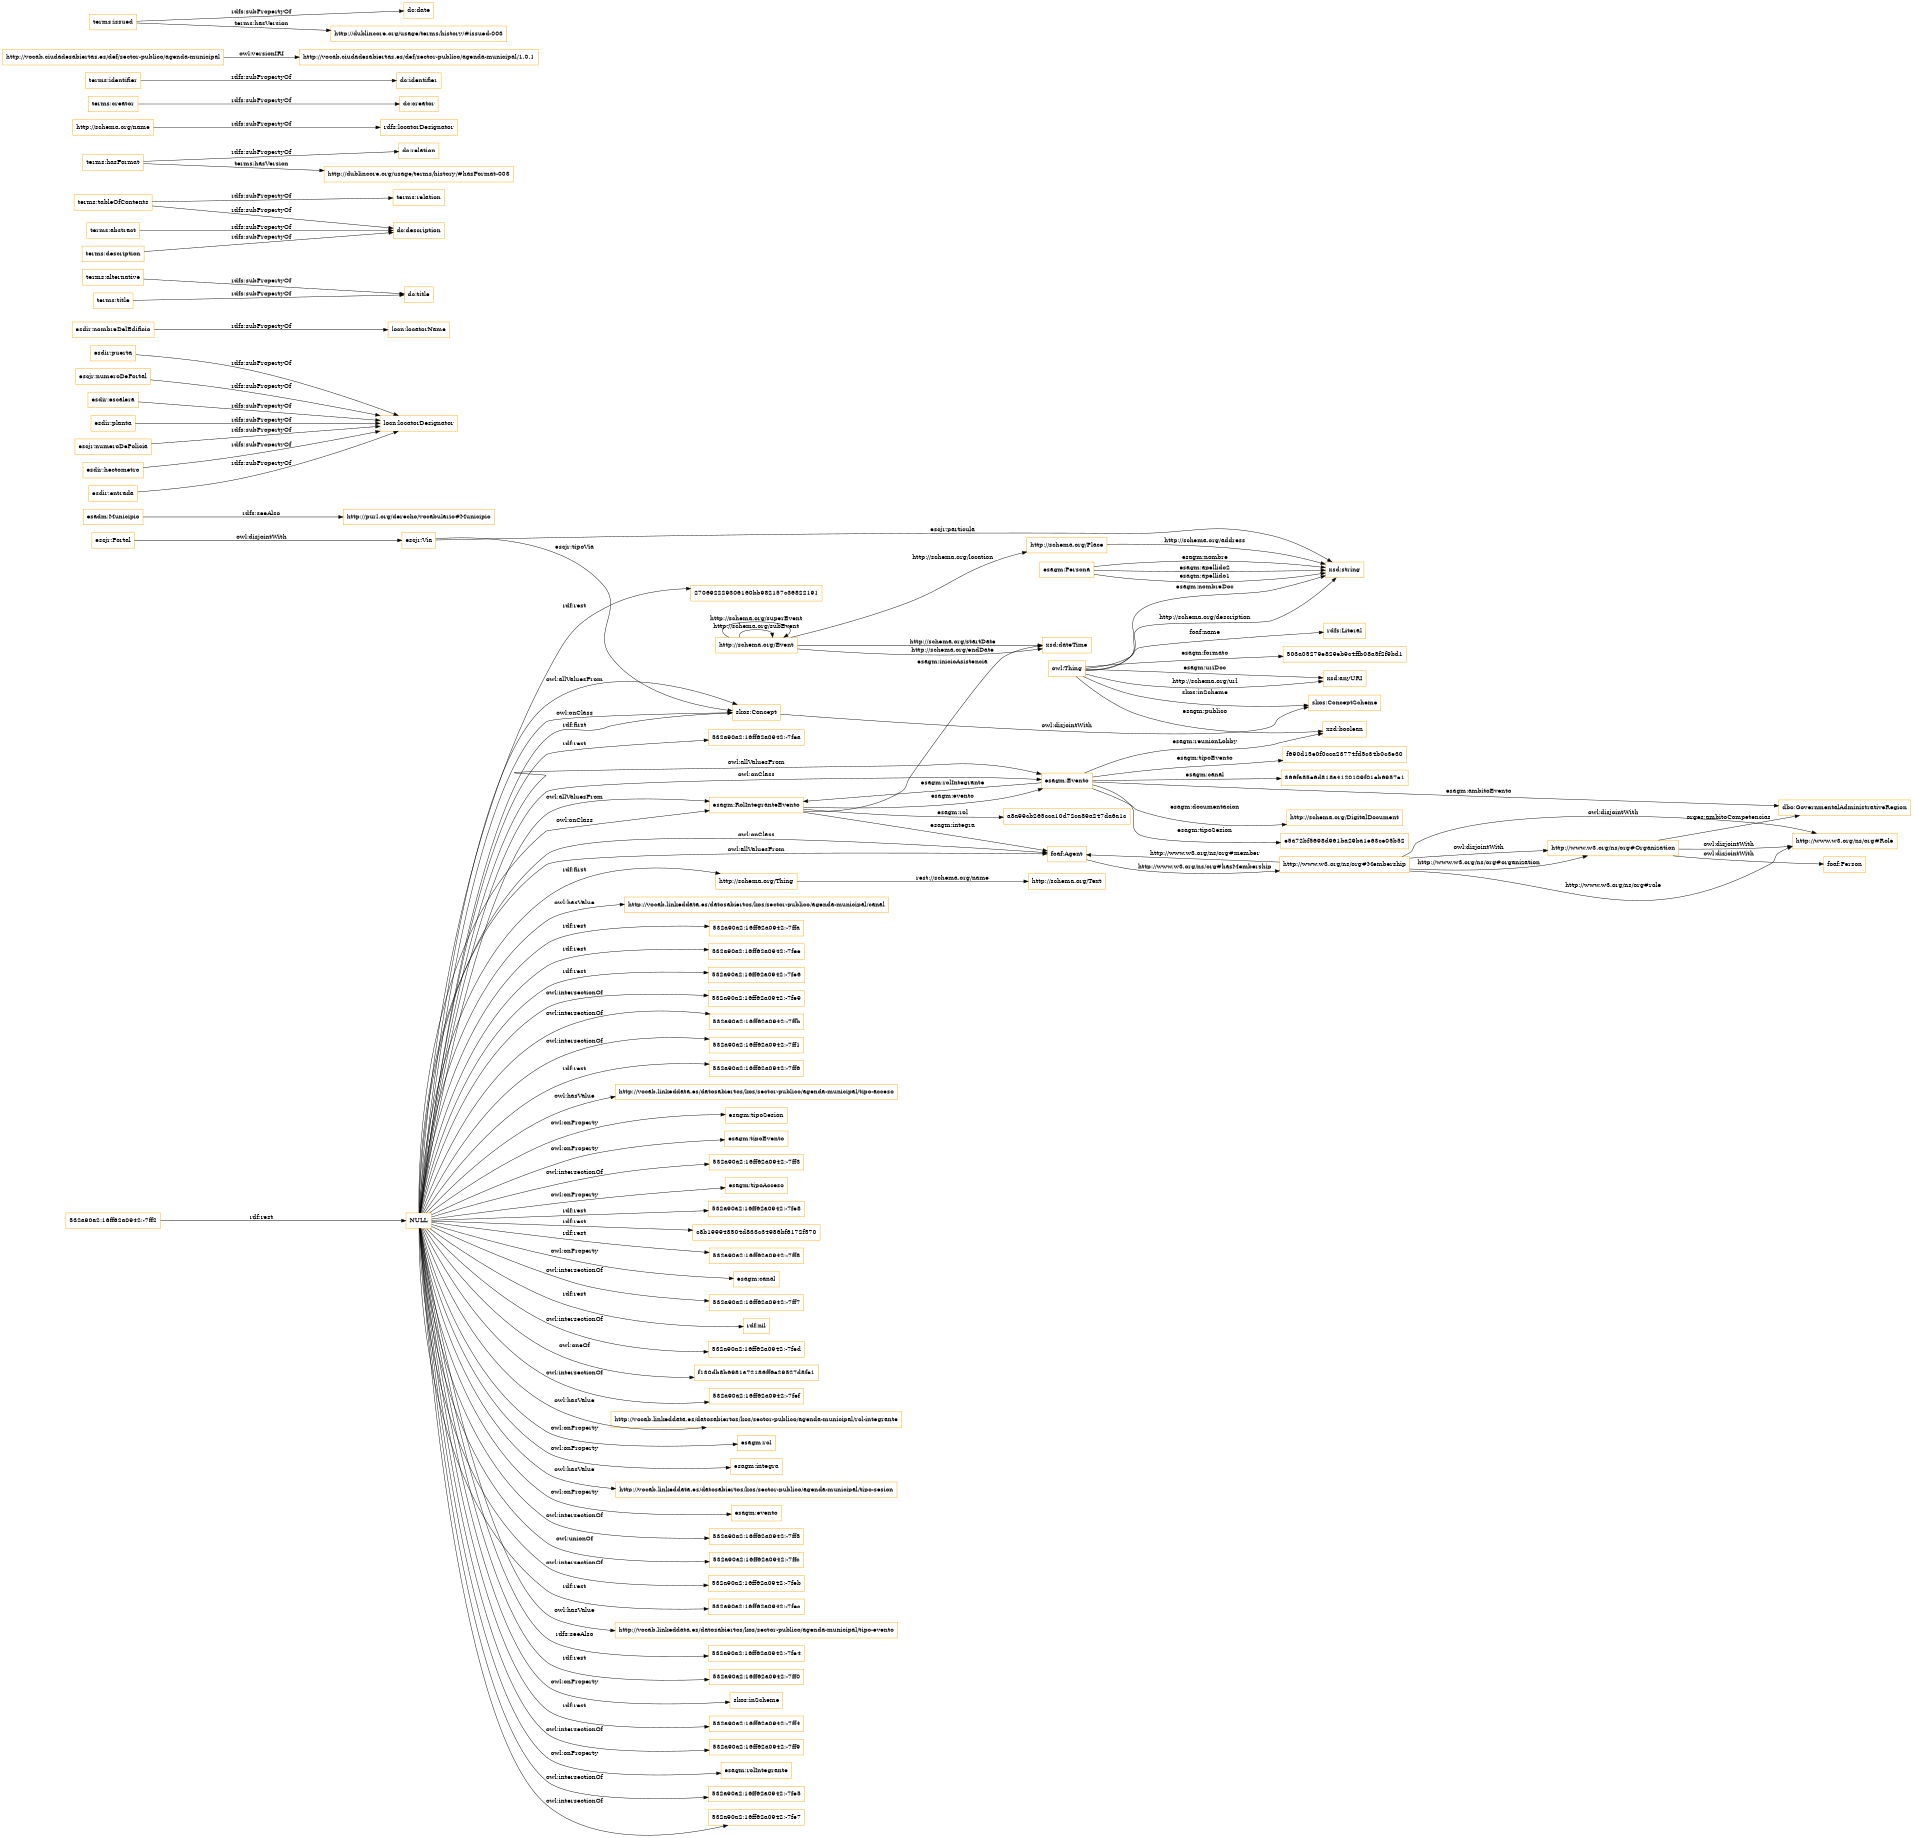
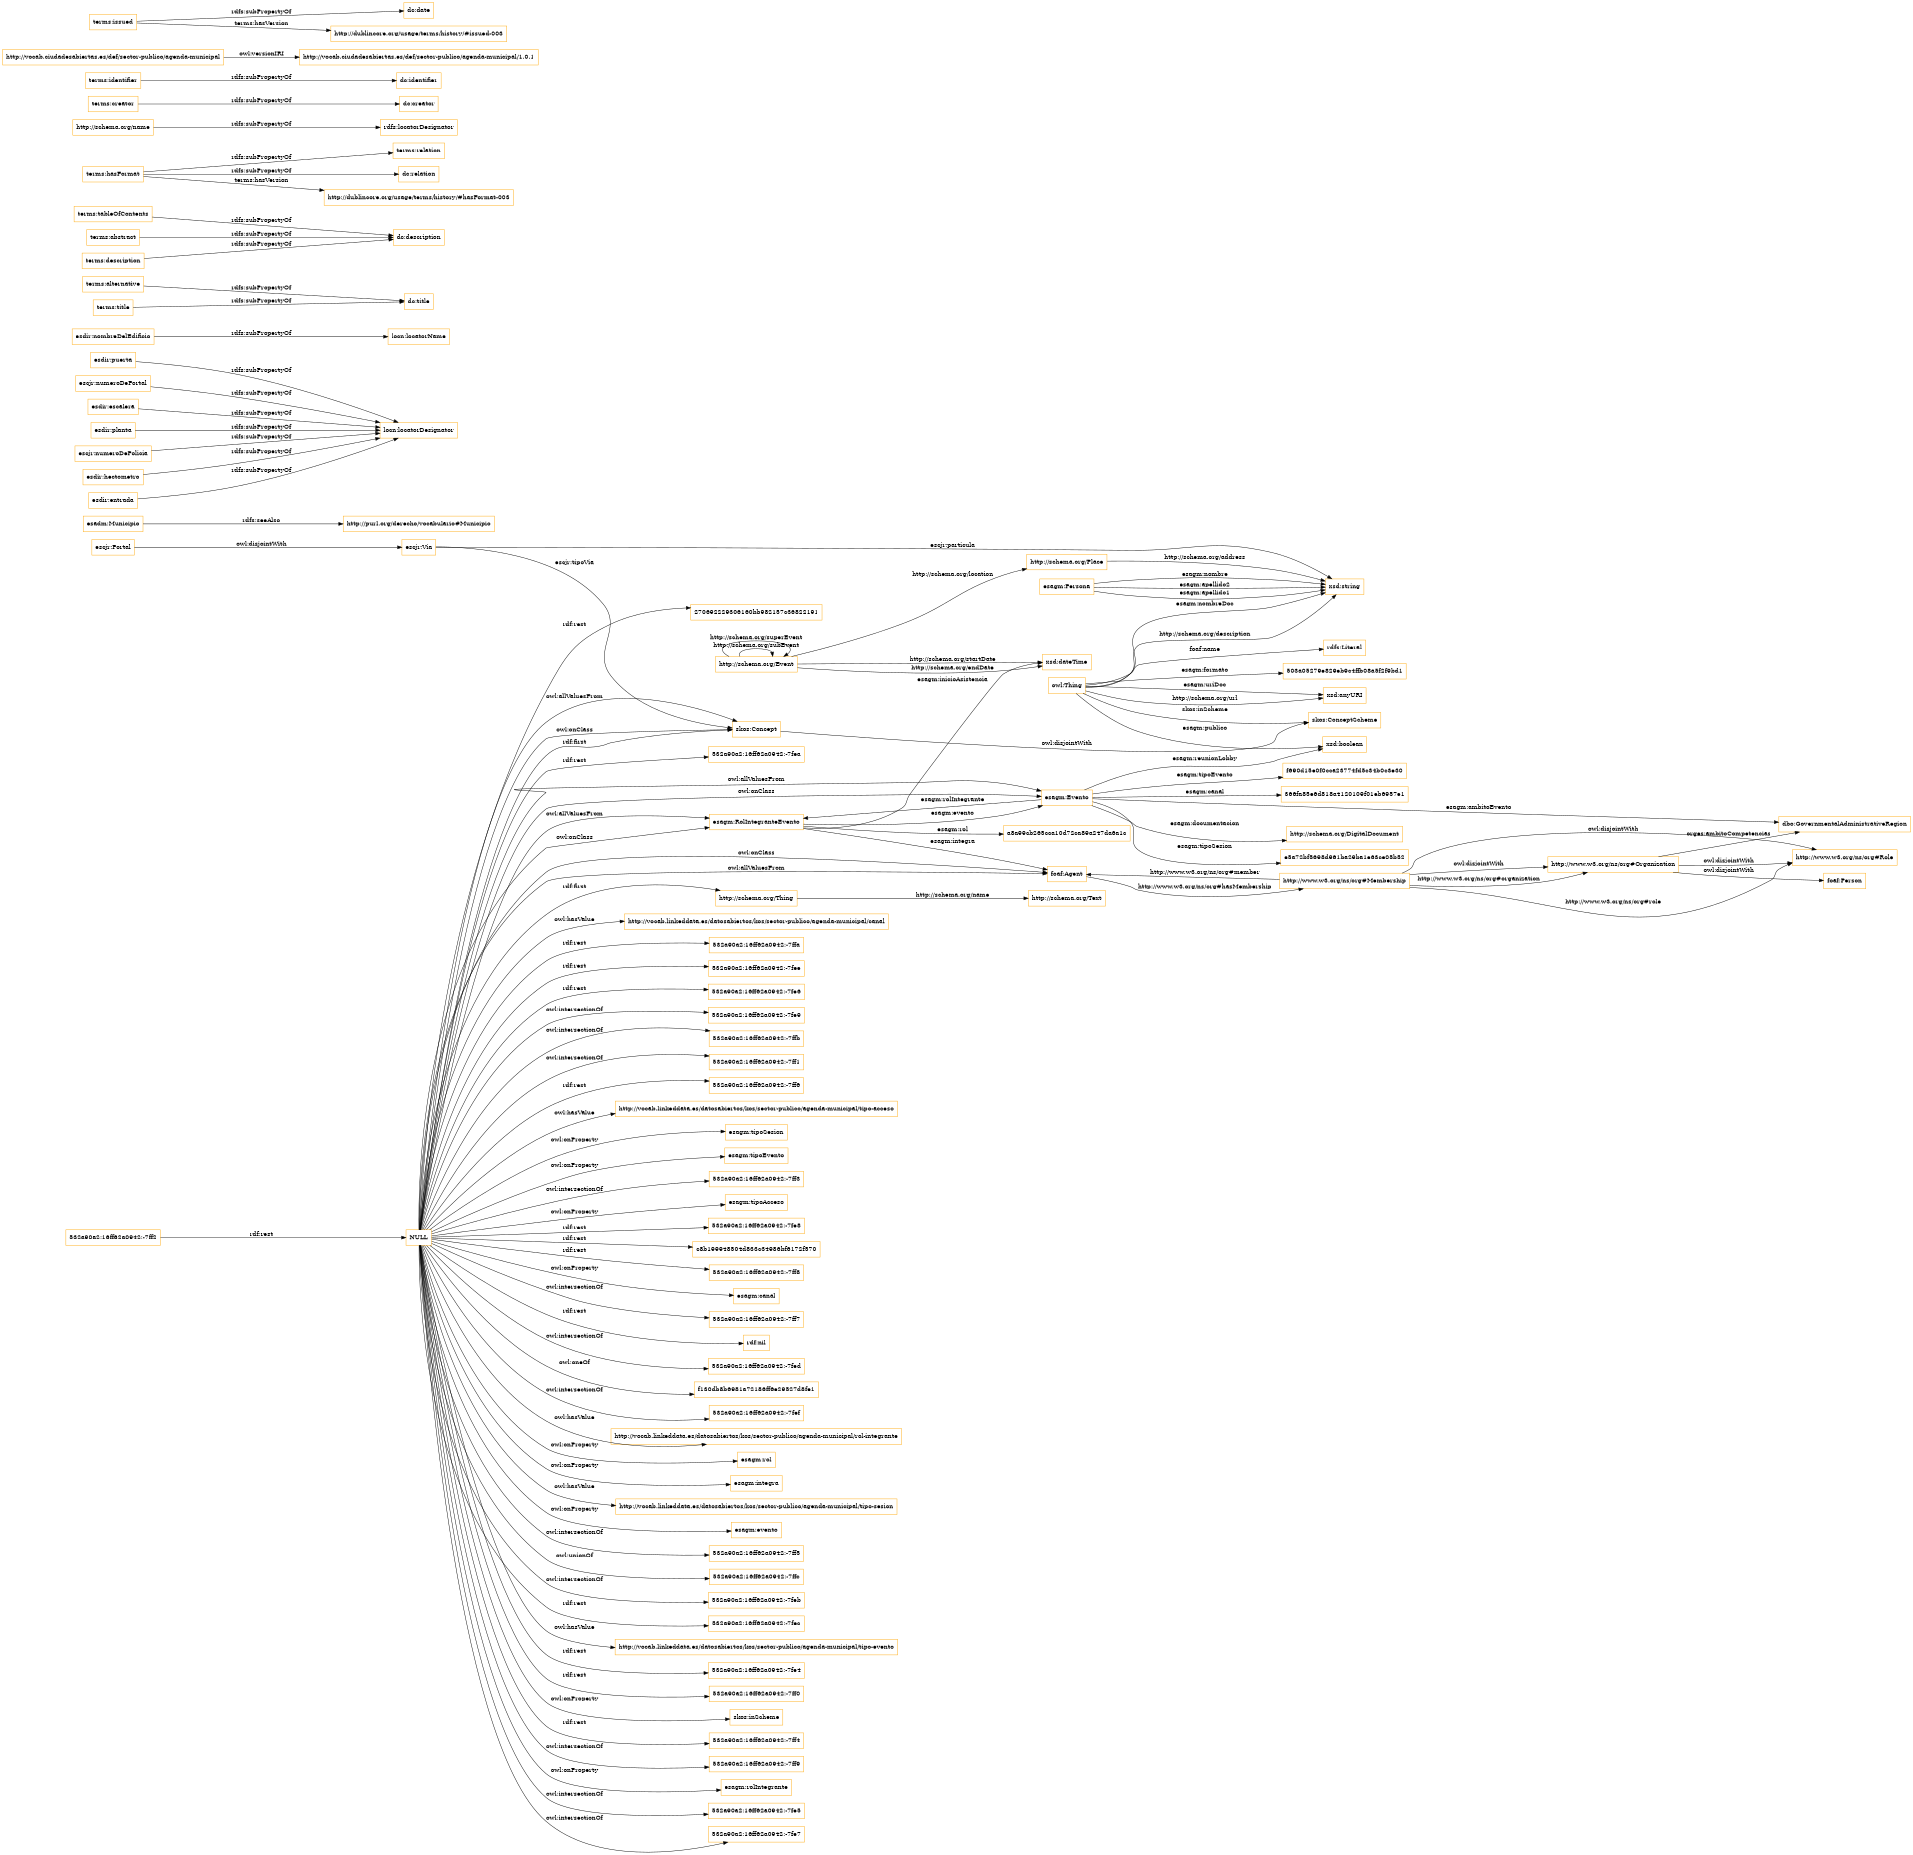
(270, 200) -> (266, 163)
(953, 878) -> (953, 895)
(575, 1634) -> (575, 1651)
